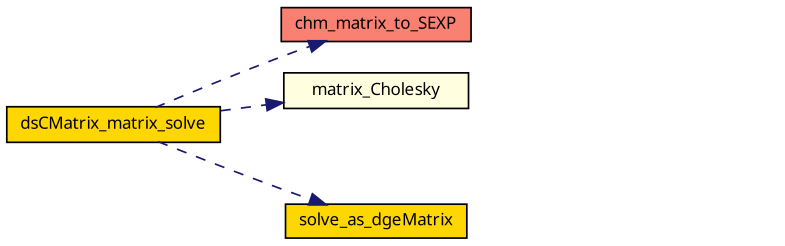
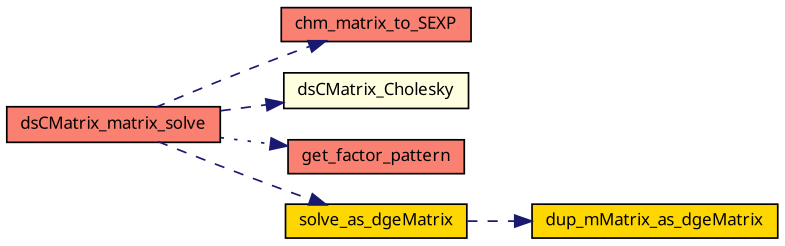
(376, 91) -> (376, 91)
(114, 125) -> (114, 125)
none -> (376, 157)
none -> (655, 221)
